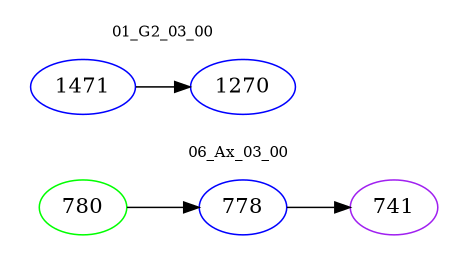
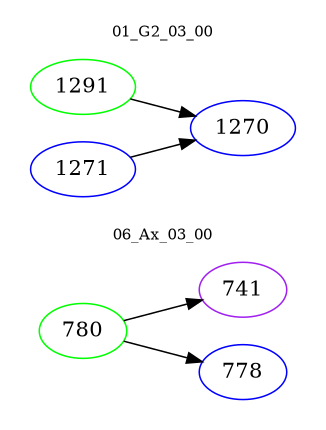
none -> (83, 87)
(83, 87) -> (83, 169)
(311, 207) -> (155, 312)
